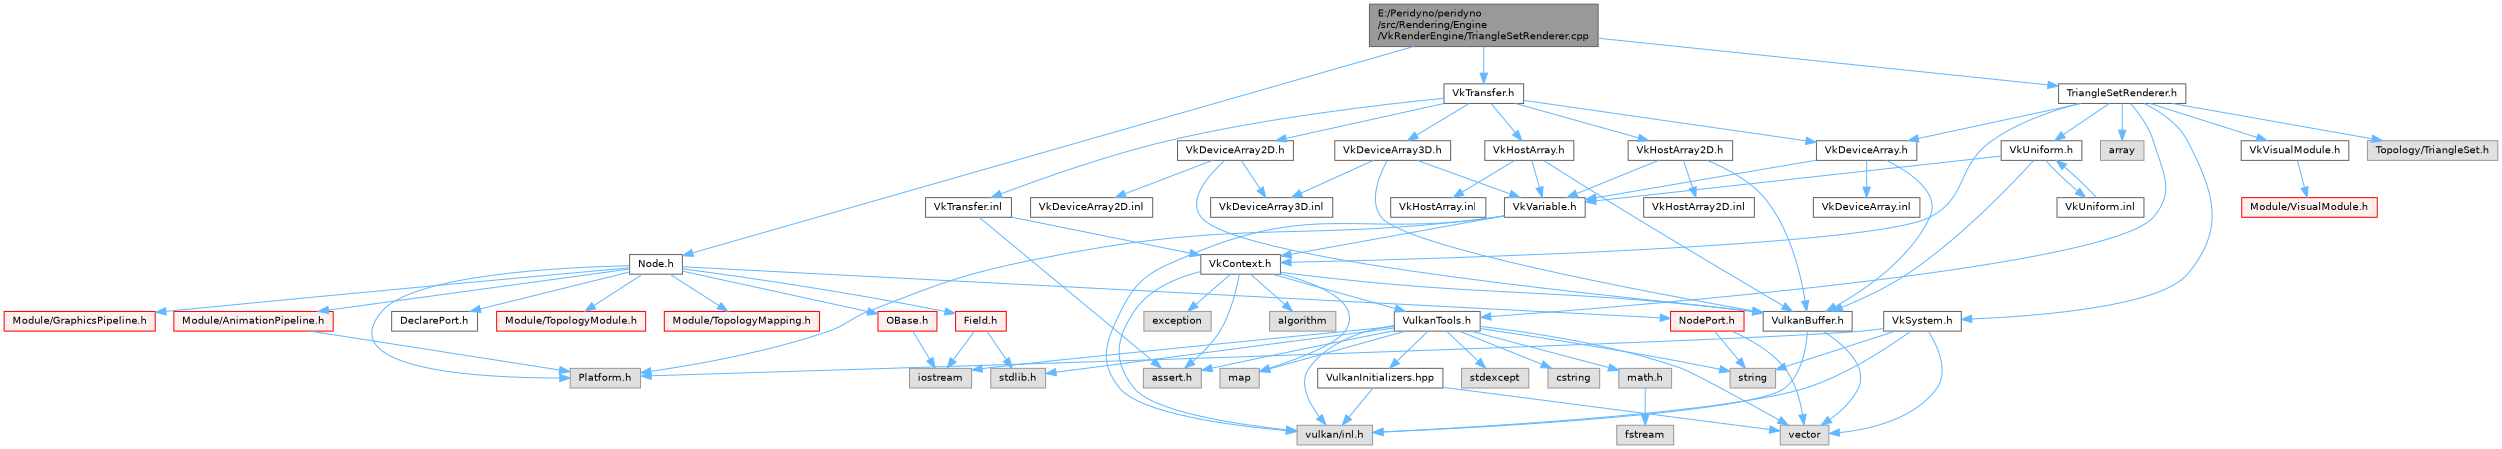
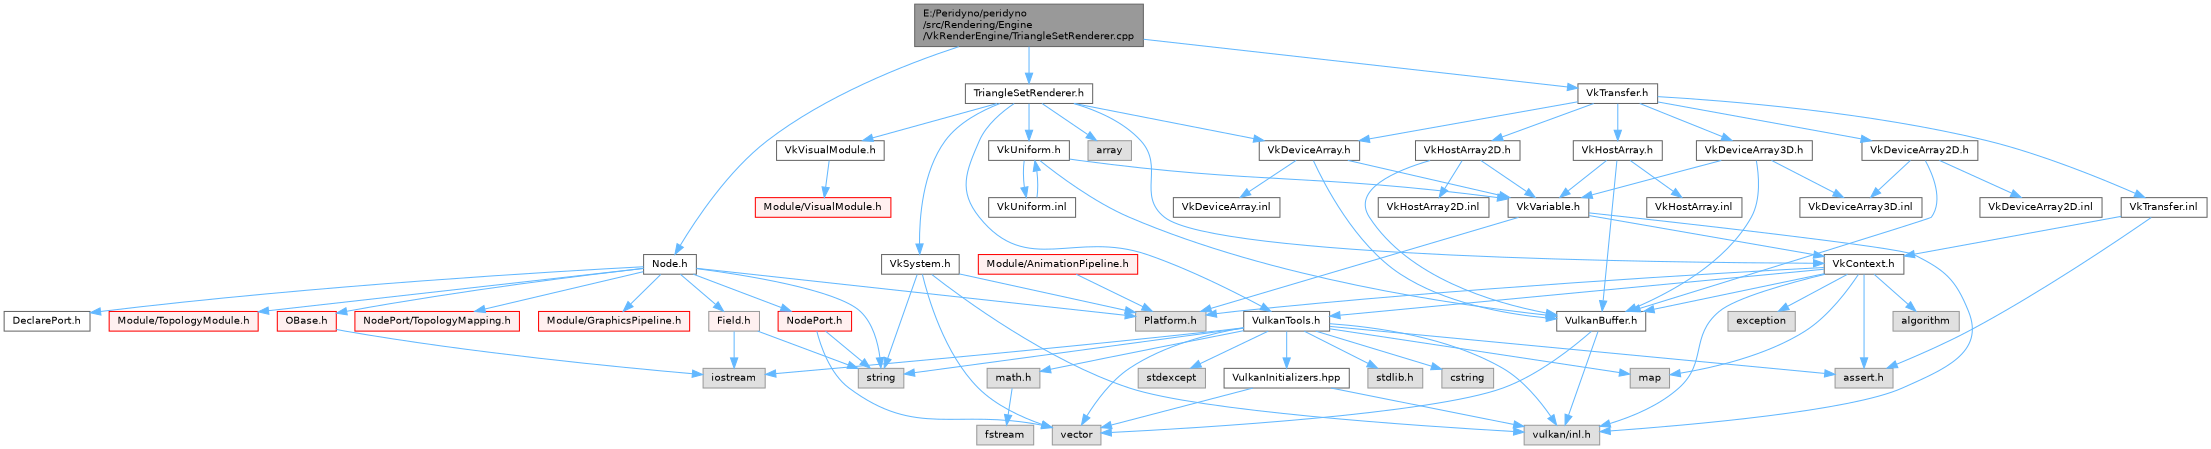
(2433, 151) -> none
none -> (1520, 287)
(479, 290) -> (806, 289)
(742, 321) -> (437, 321)
(981, 321) -> (734, 321)
(997, 346) -> (803, 348)
